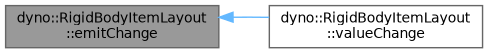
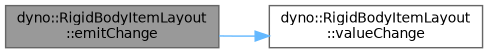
(251, 17) -> (237, 36)
